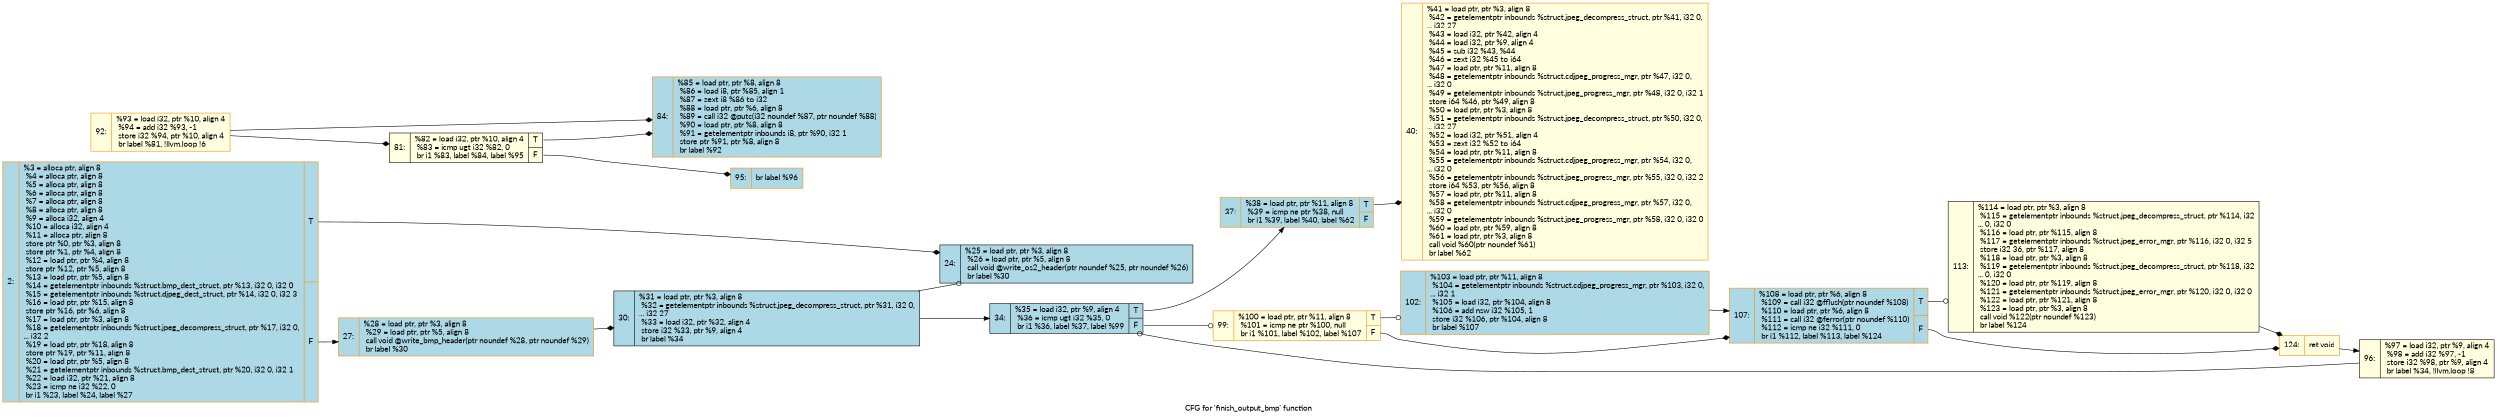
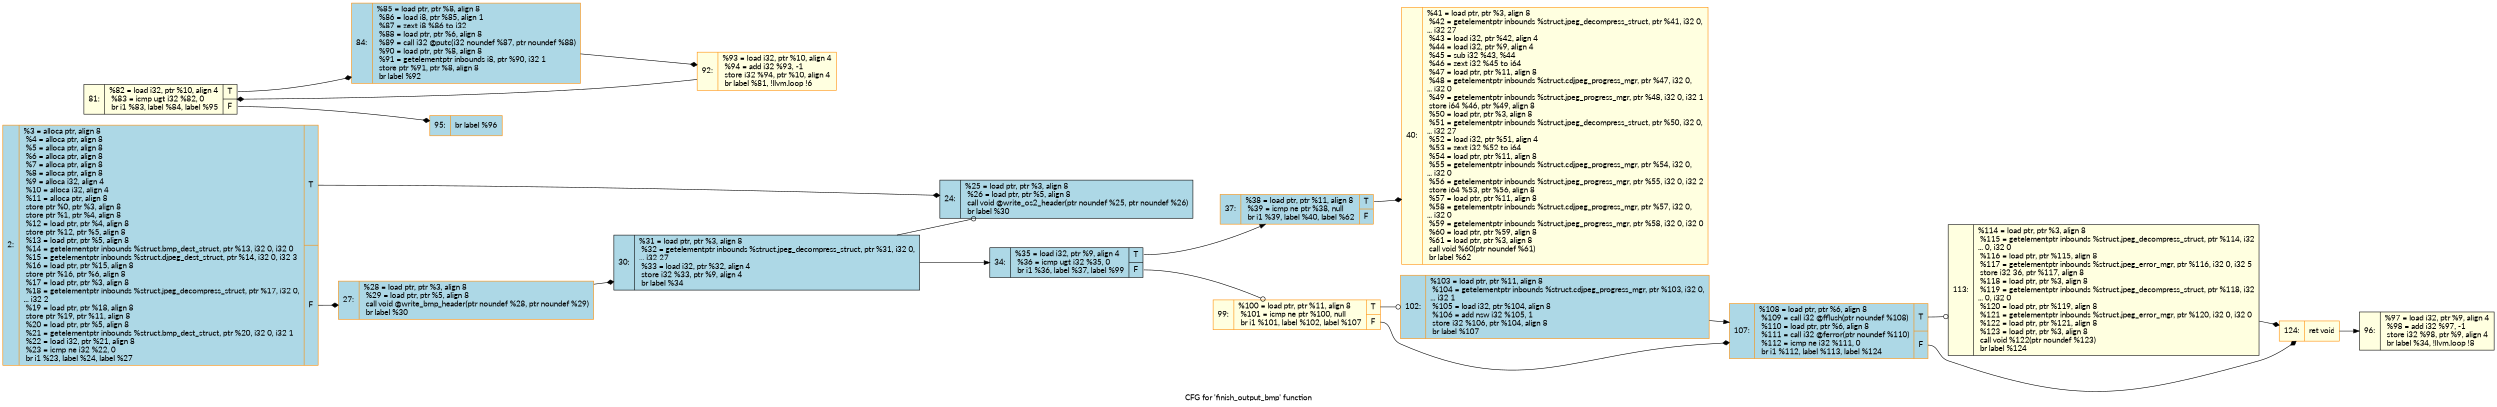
(438, 125) -> (635, 59)
(325, 342) -> (325, 305)
(1750, 372) -> none
